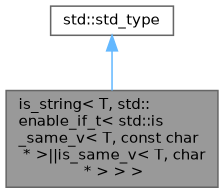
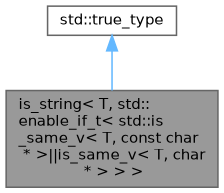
(112, 21) -> (112, 21)
